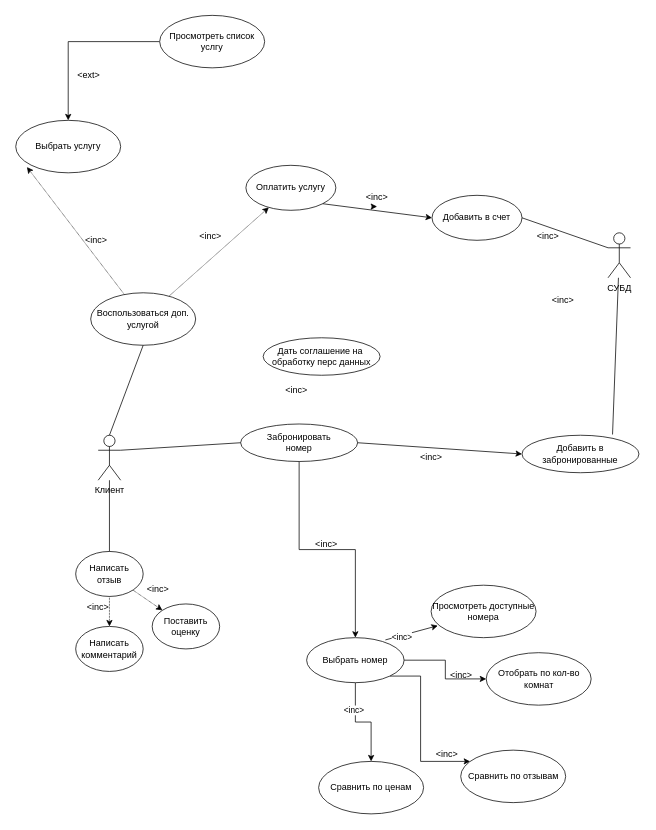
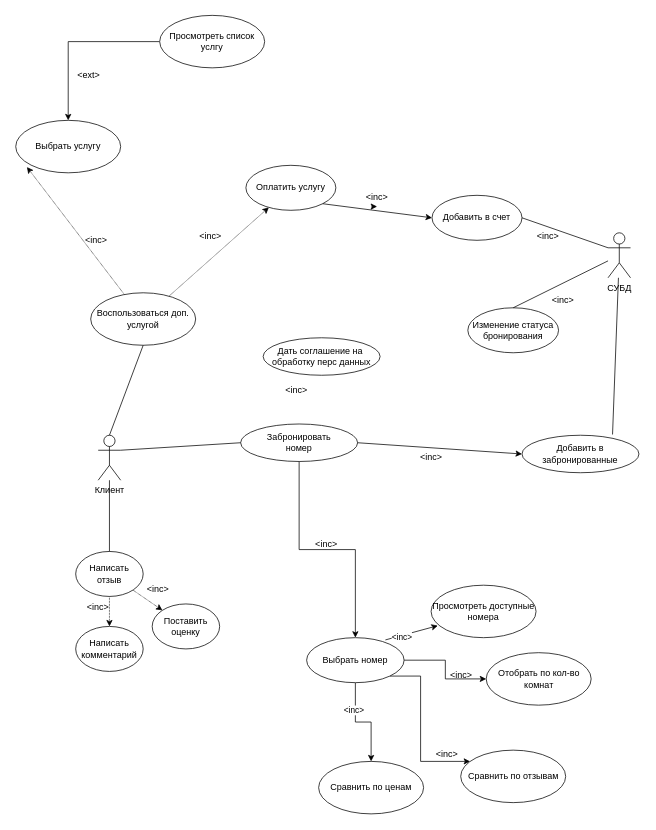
none -> (560, 285)
none -> (513, 330)
